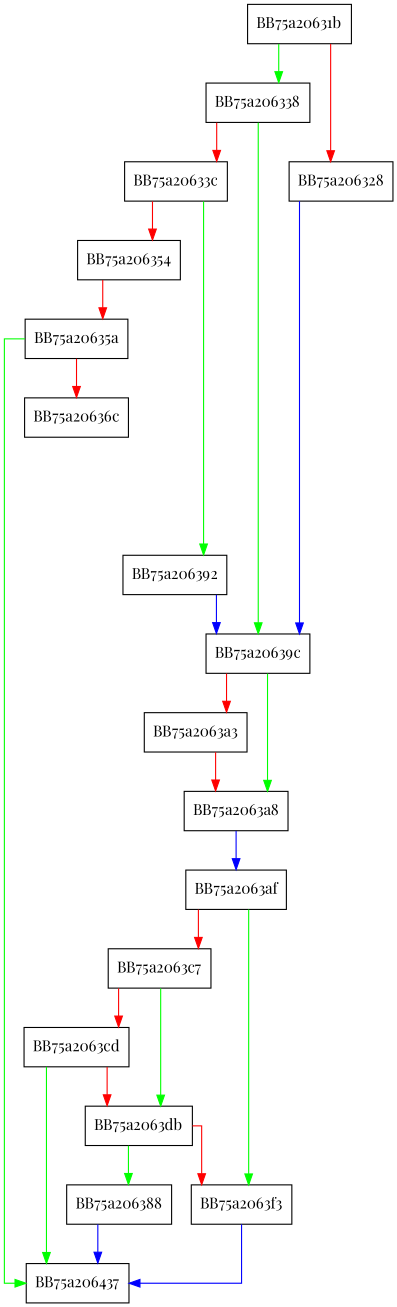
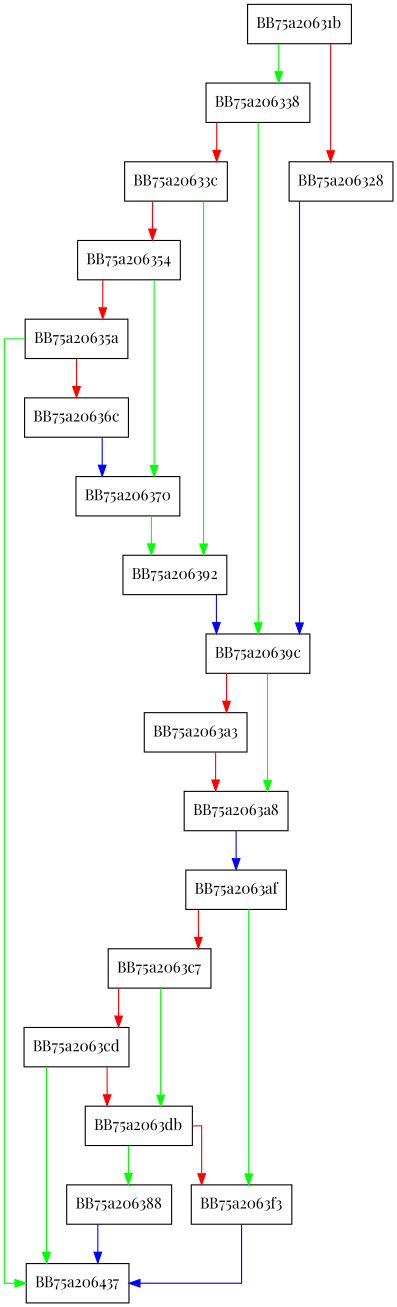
none -> (128, 496)
